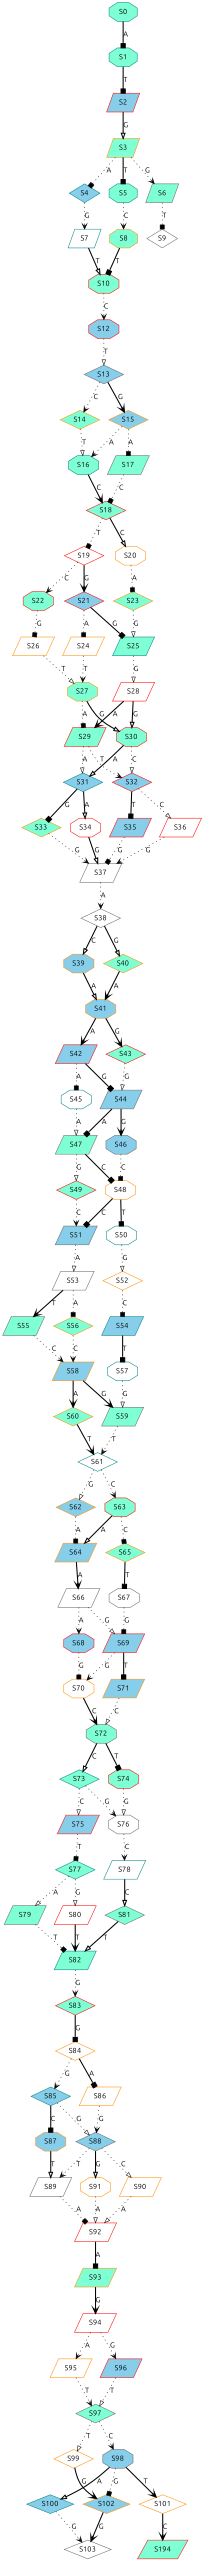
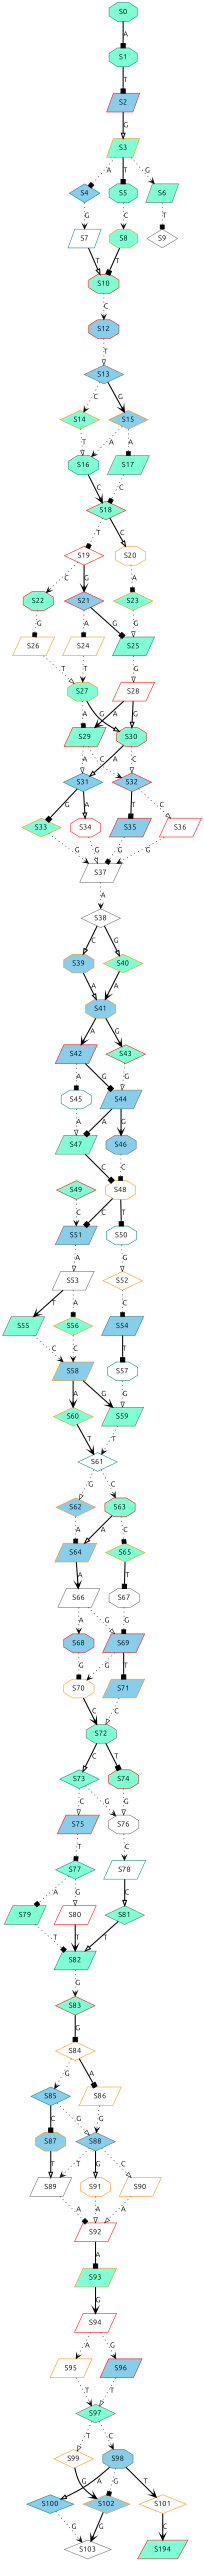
(102, 760) -> (102, 760)
(92, 848) -> (92, 848)
(76, 1165) -> none
(54, 1889) -> (54, 1889)
